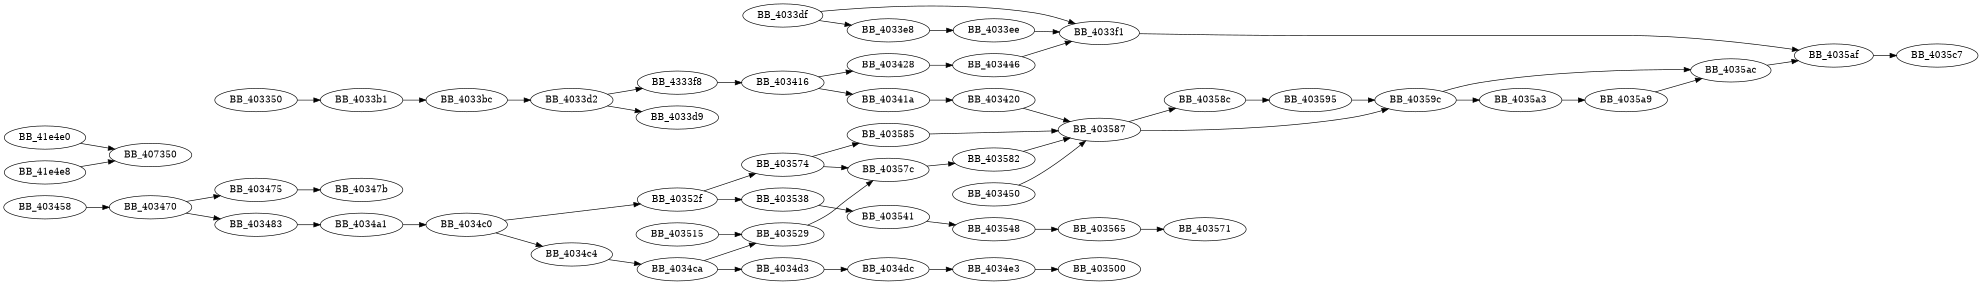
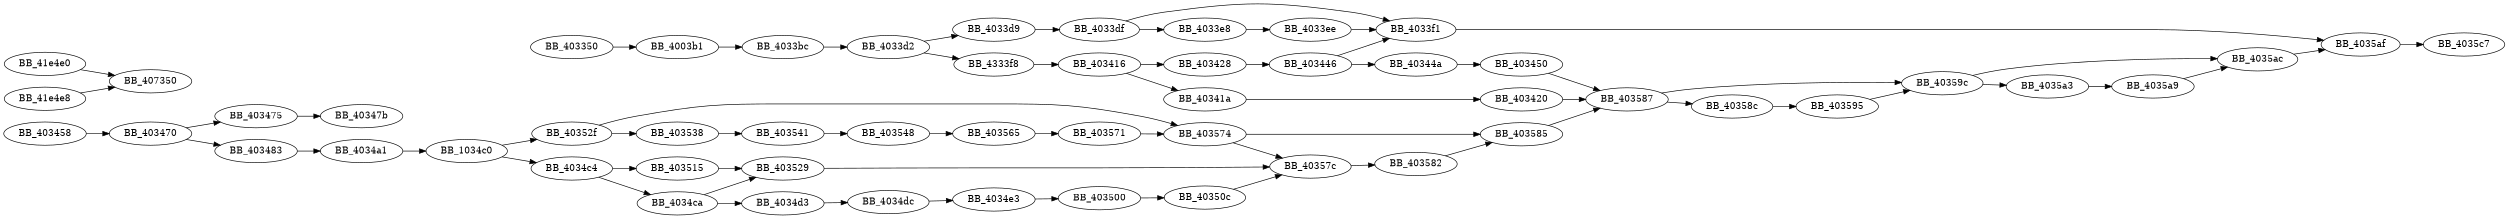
none -> (1044, 30)
none -> (1416, 65)
(362, 100) -> (677, 47)
none -> (1149, 134)
(1044, 146) -> (1466, 150)
none -> (621, 168)
none -> (1205, 198)
(467, 225) -> (467, 151)
